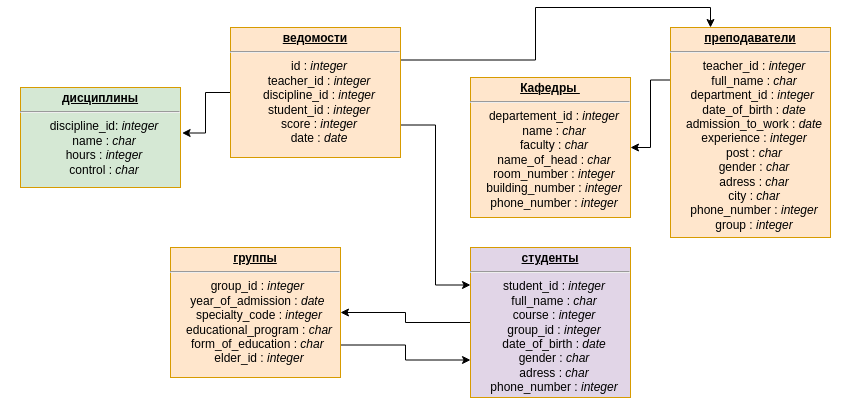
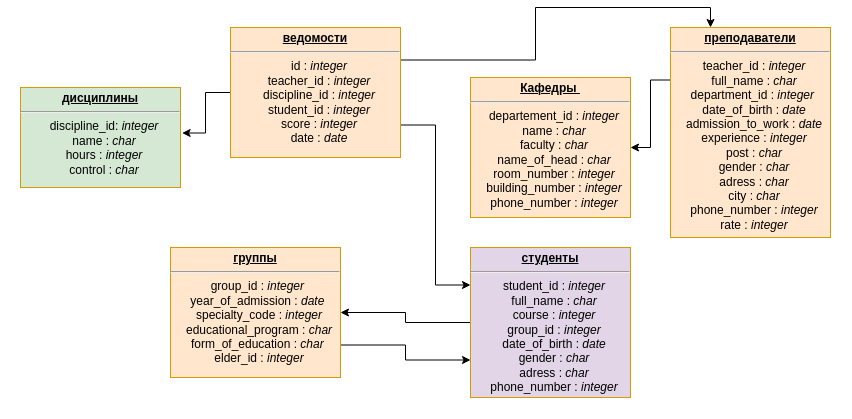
(751, 121) -> (751, 121)
